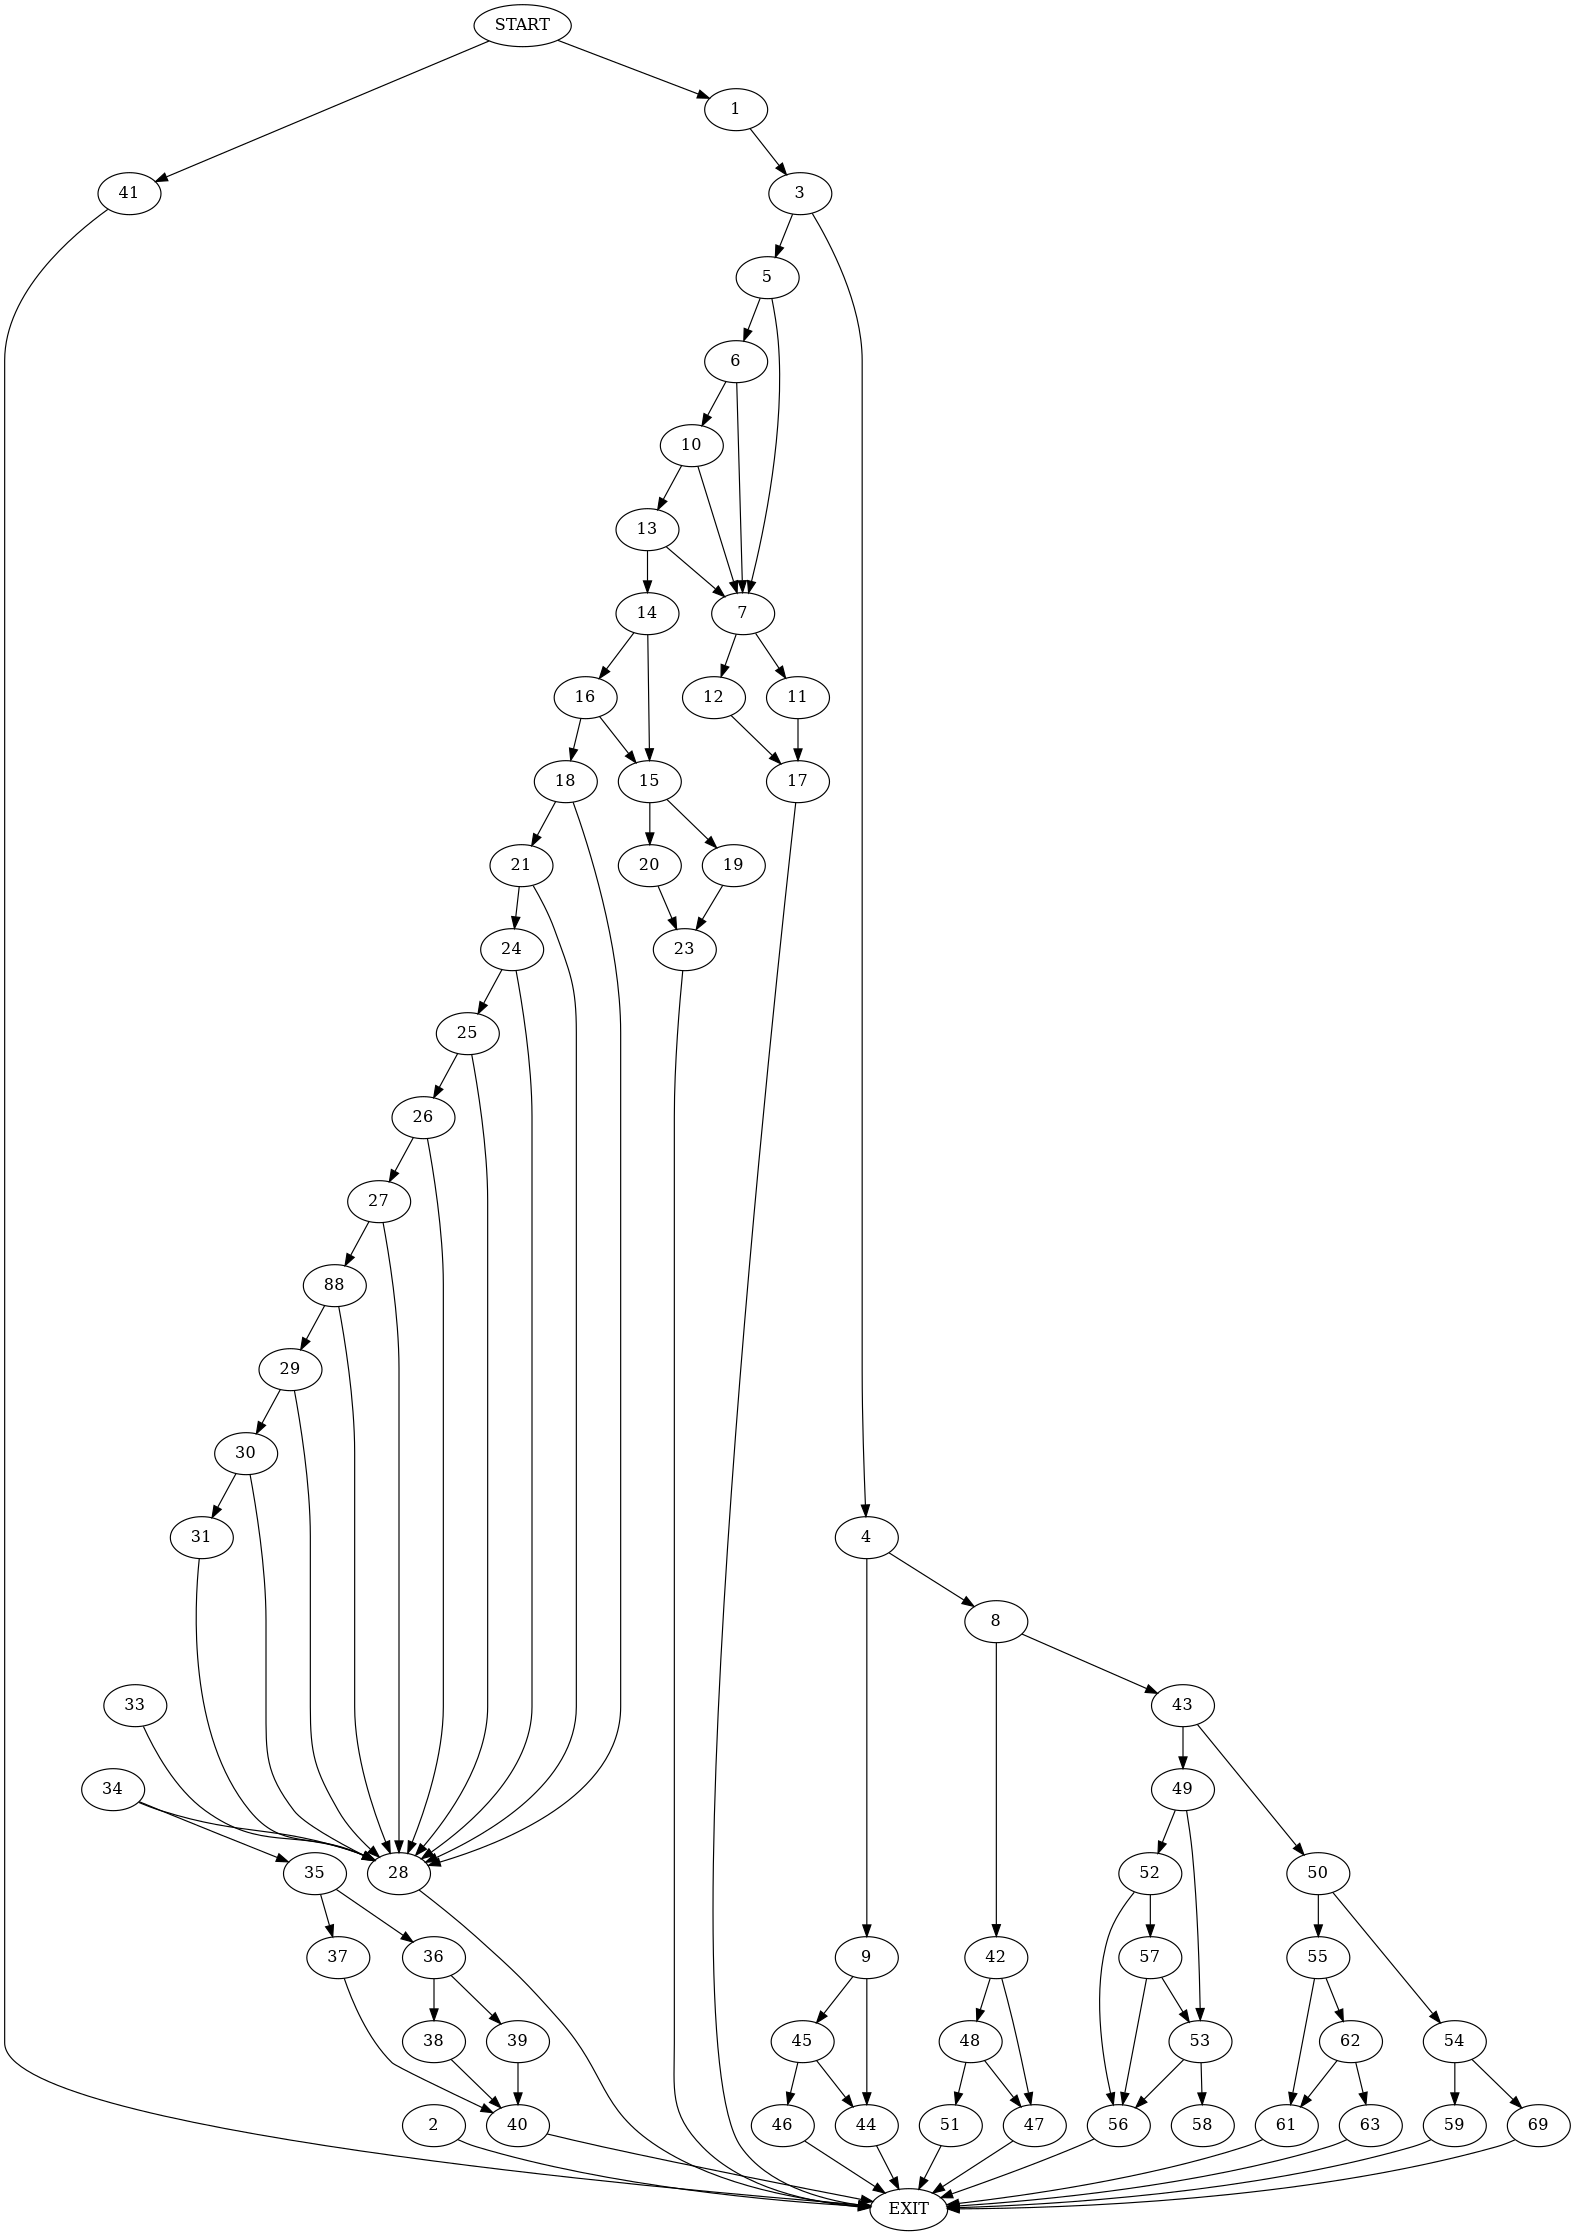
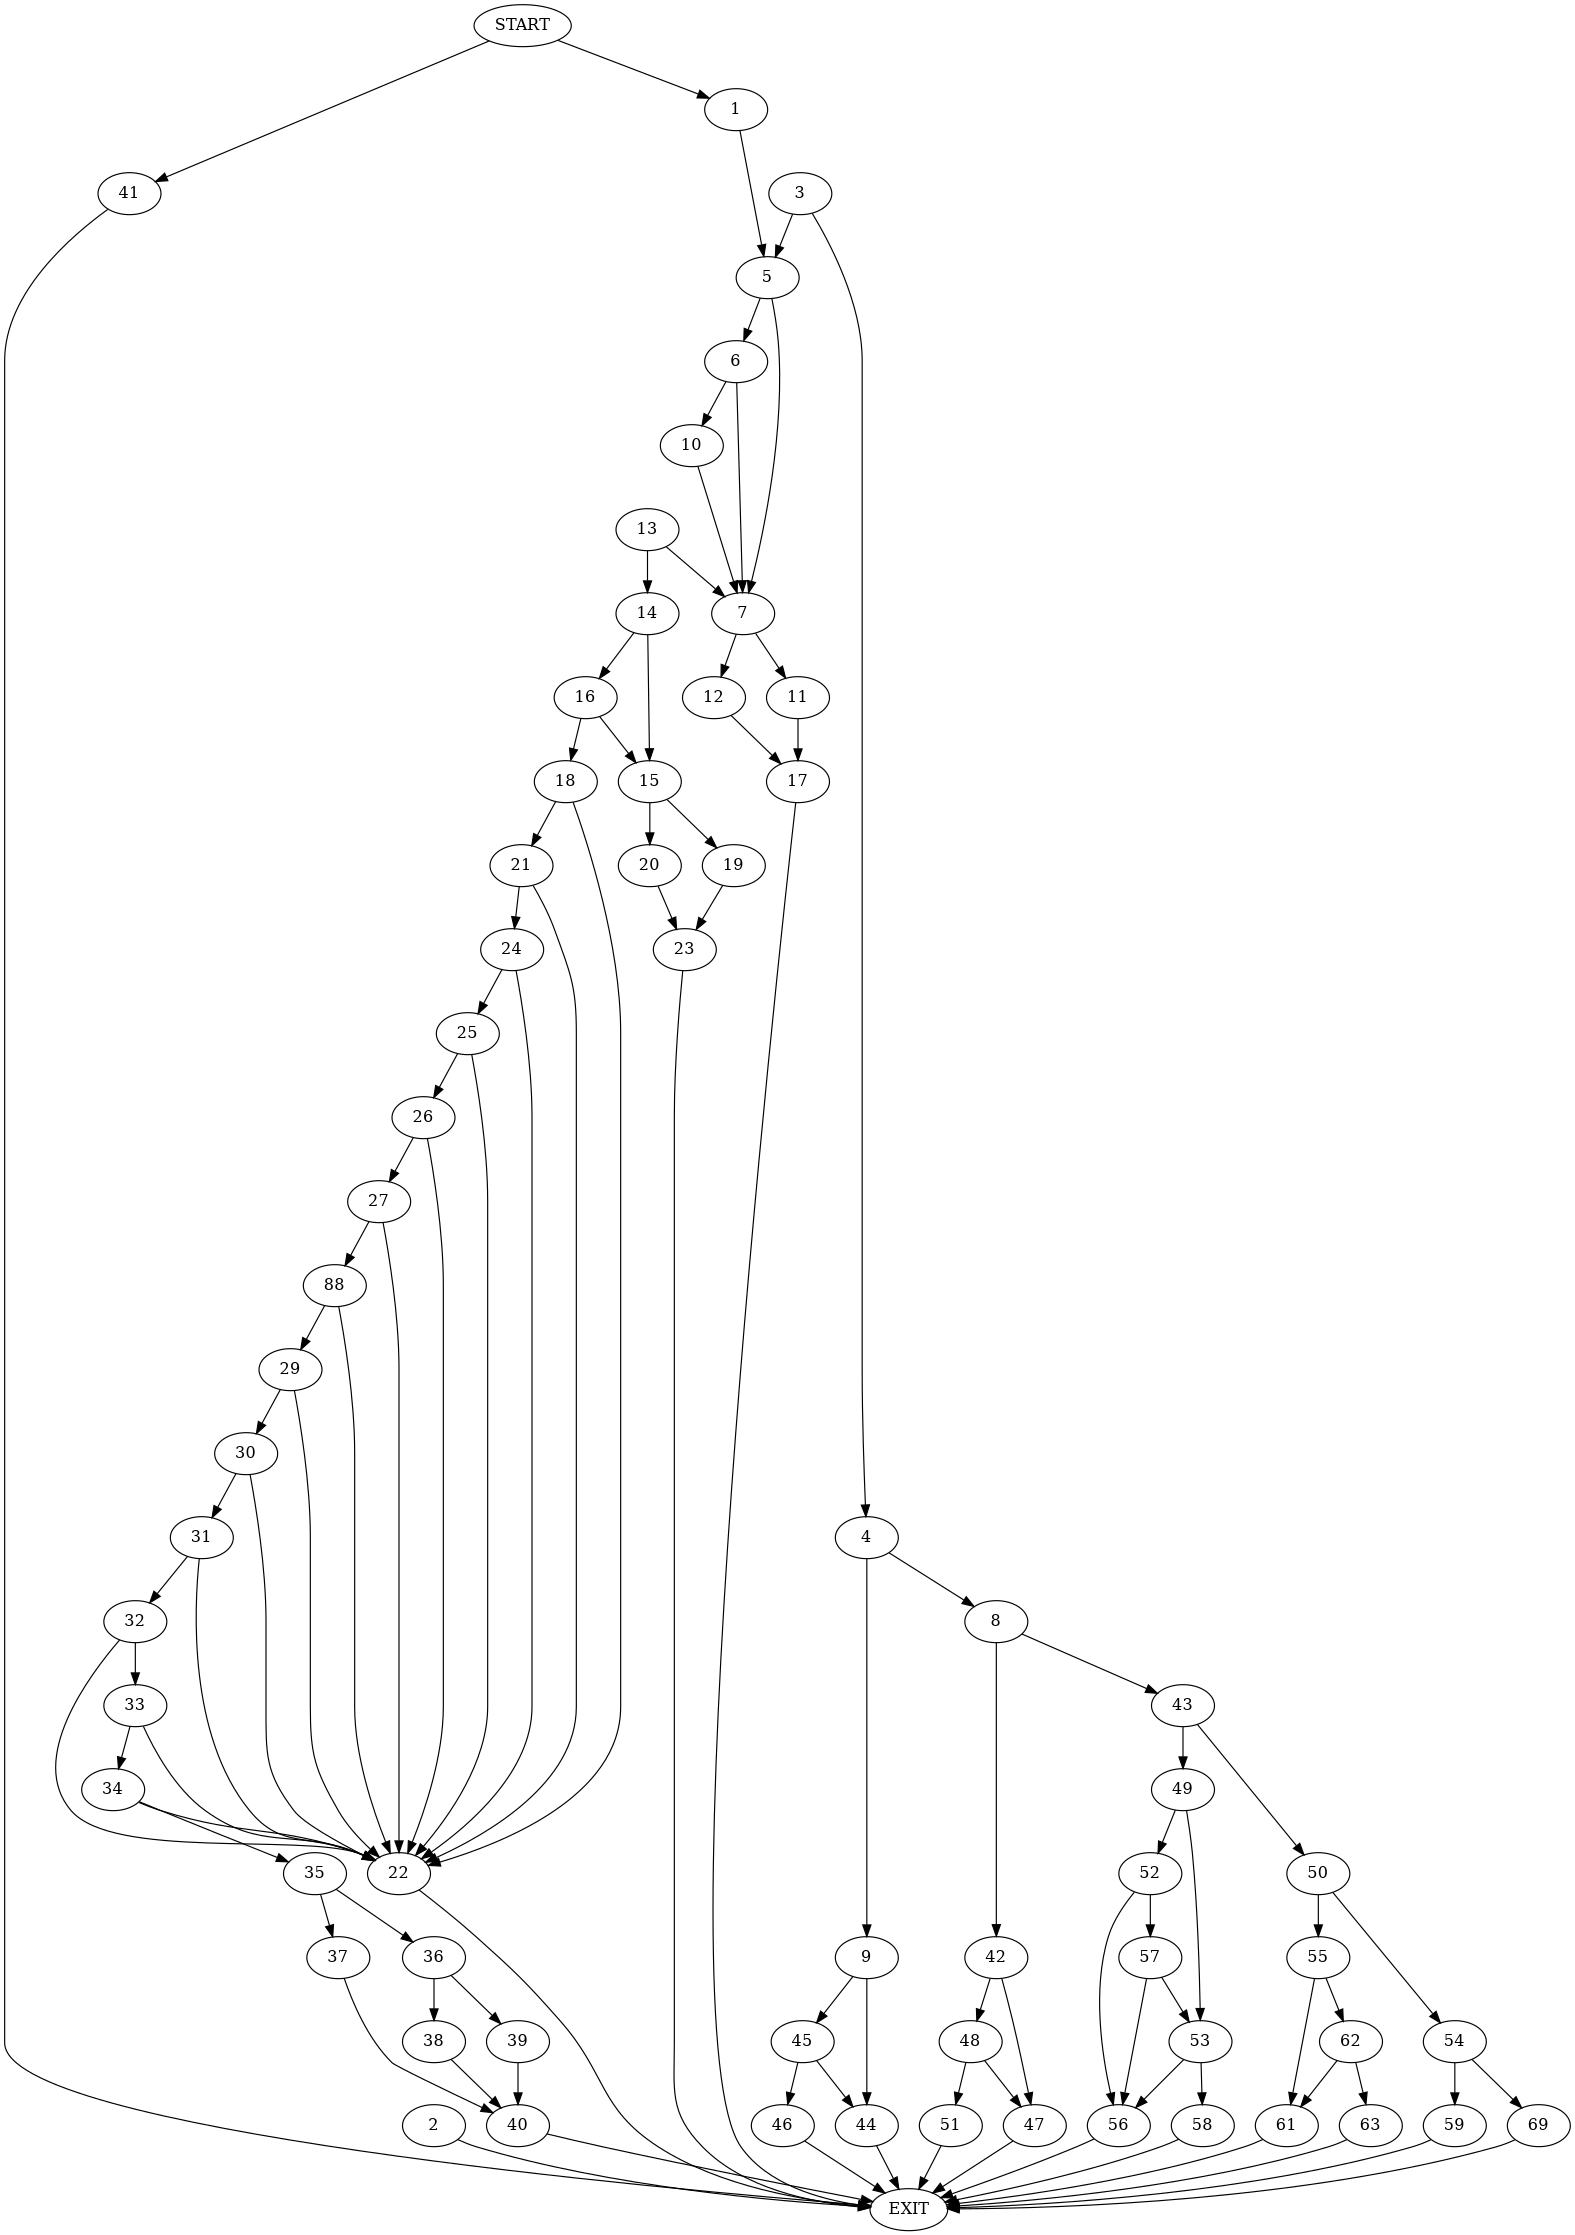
(765, 147) -> (751, 188)
(673, 482) -> none
none -> (135, 1622)
none -> (126, 1742)
(399, 1874) -> (399, 1874)
none -> (1069, 2174)
